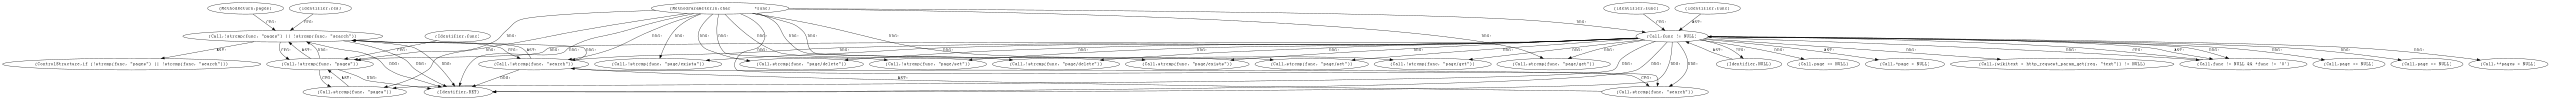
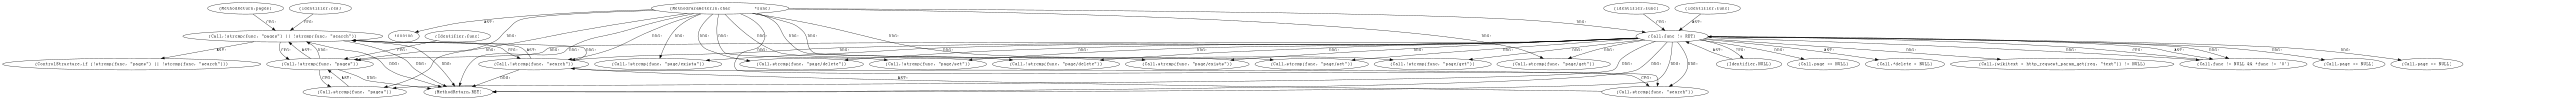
none -> (404, 36)
(1672, 36) -> (1672, 36)
(1905, 64) -> (1905, 64)
(2508, 64) -> none
(458, 92) -> (458, 92)
